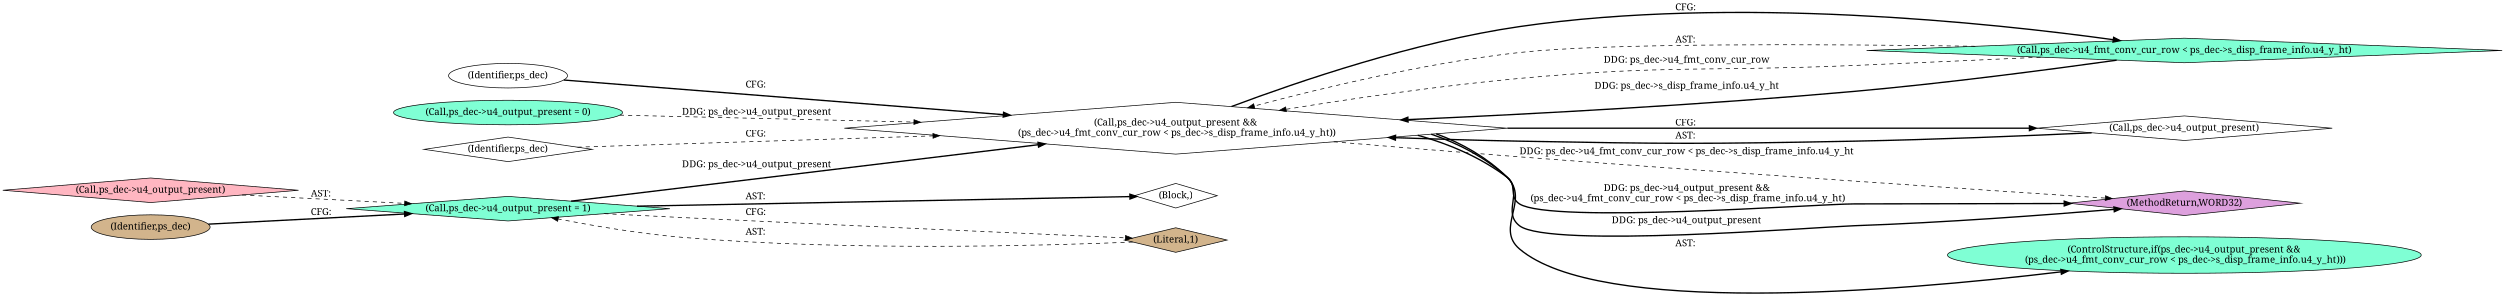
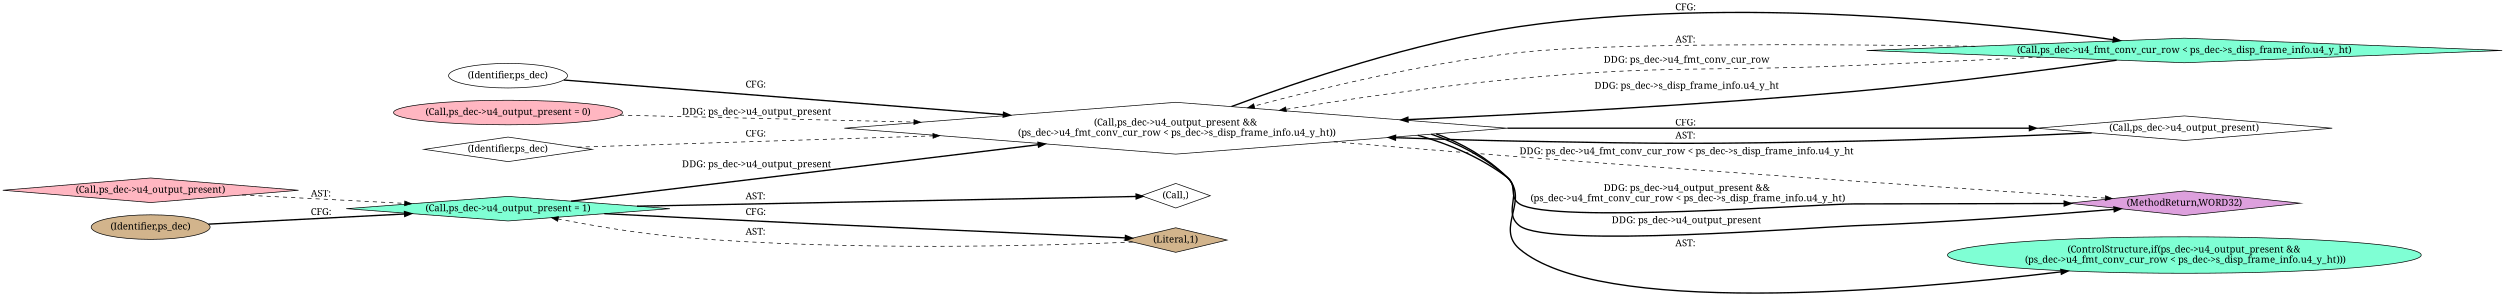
(508, 113) -> (508, 113)
(1176, 196) -> (1176, 196)
(865, 226) -> (865, 226)
